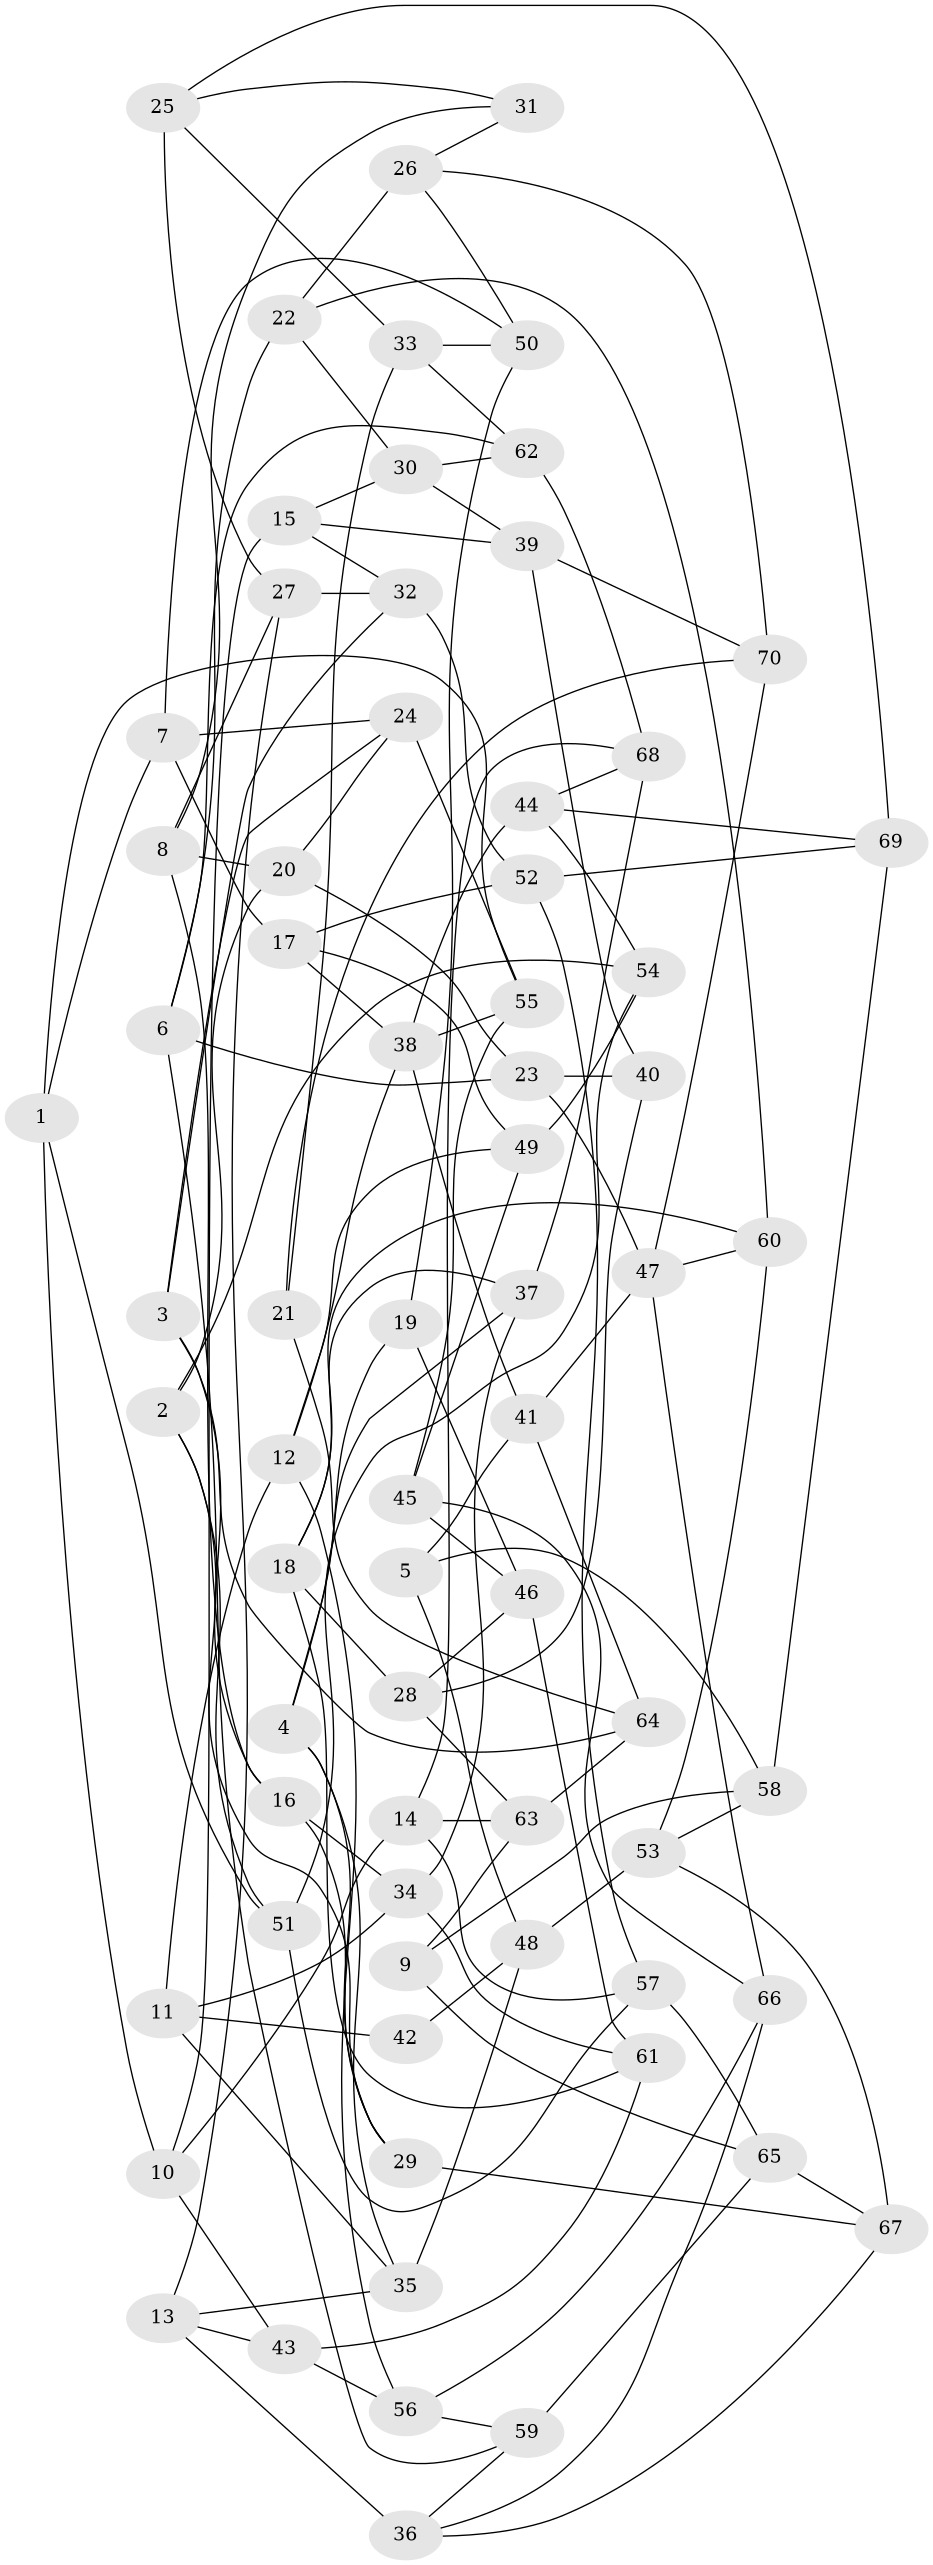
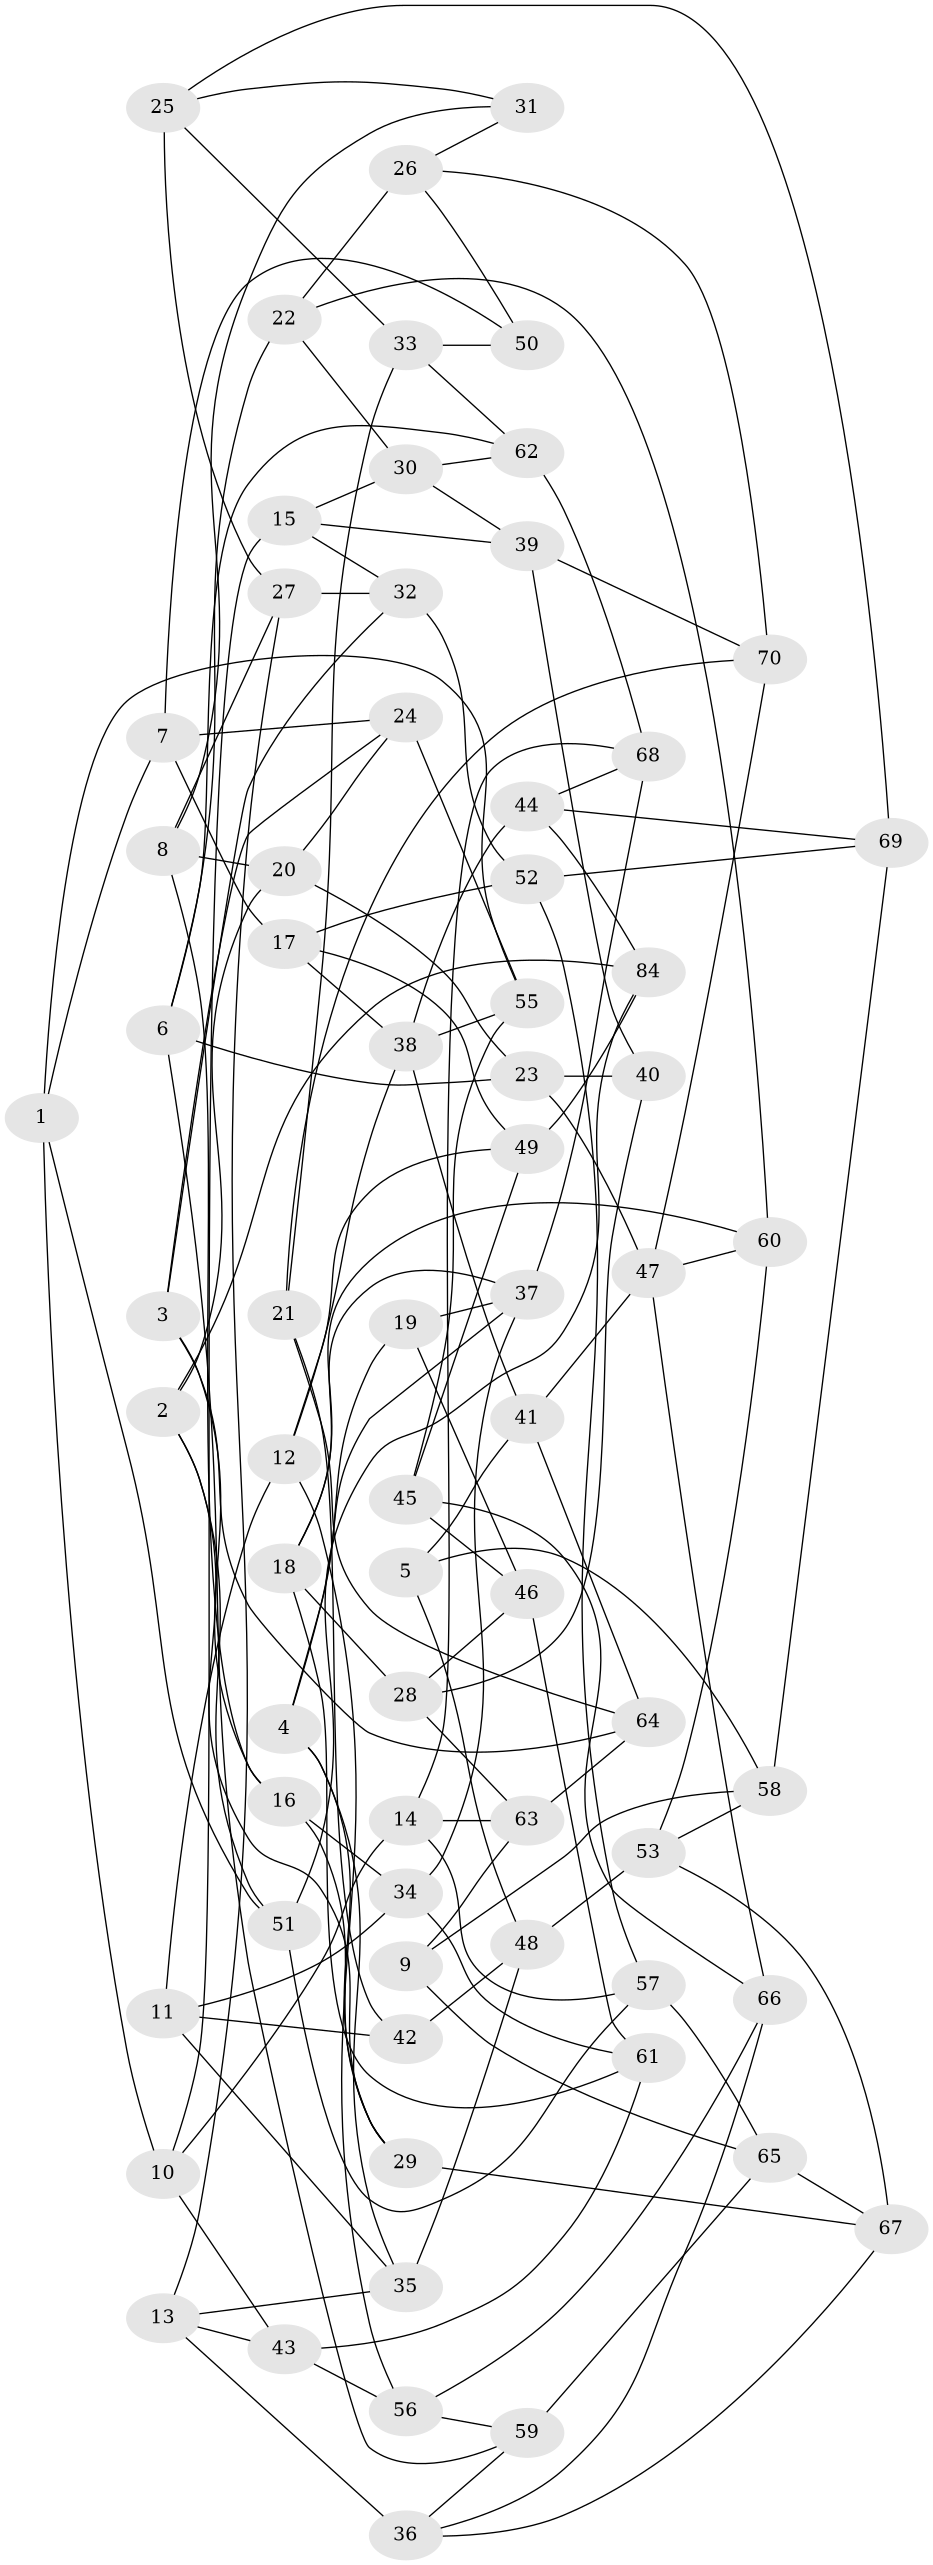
(452, 854) -> (463, 1311)
(649, 972) -> (649, 972)
none -> (334, 1681)
